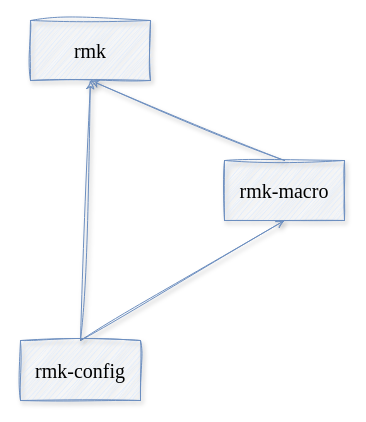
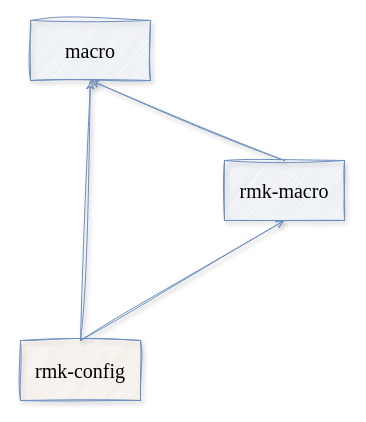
(91, 51) -> (91, 51)
(81, 371) -> (81, 371)
